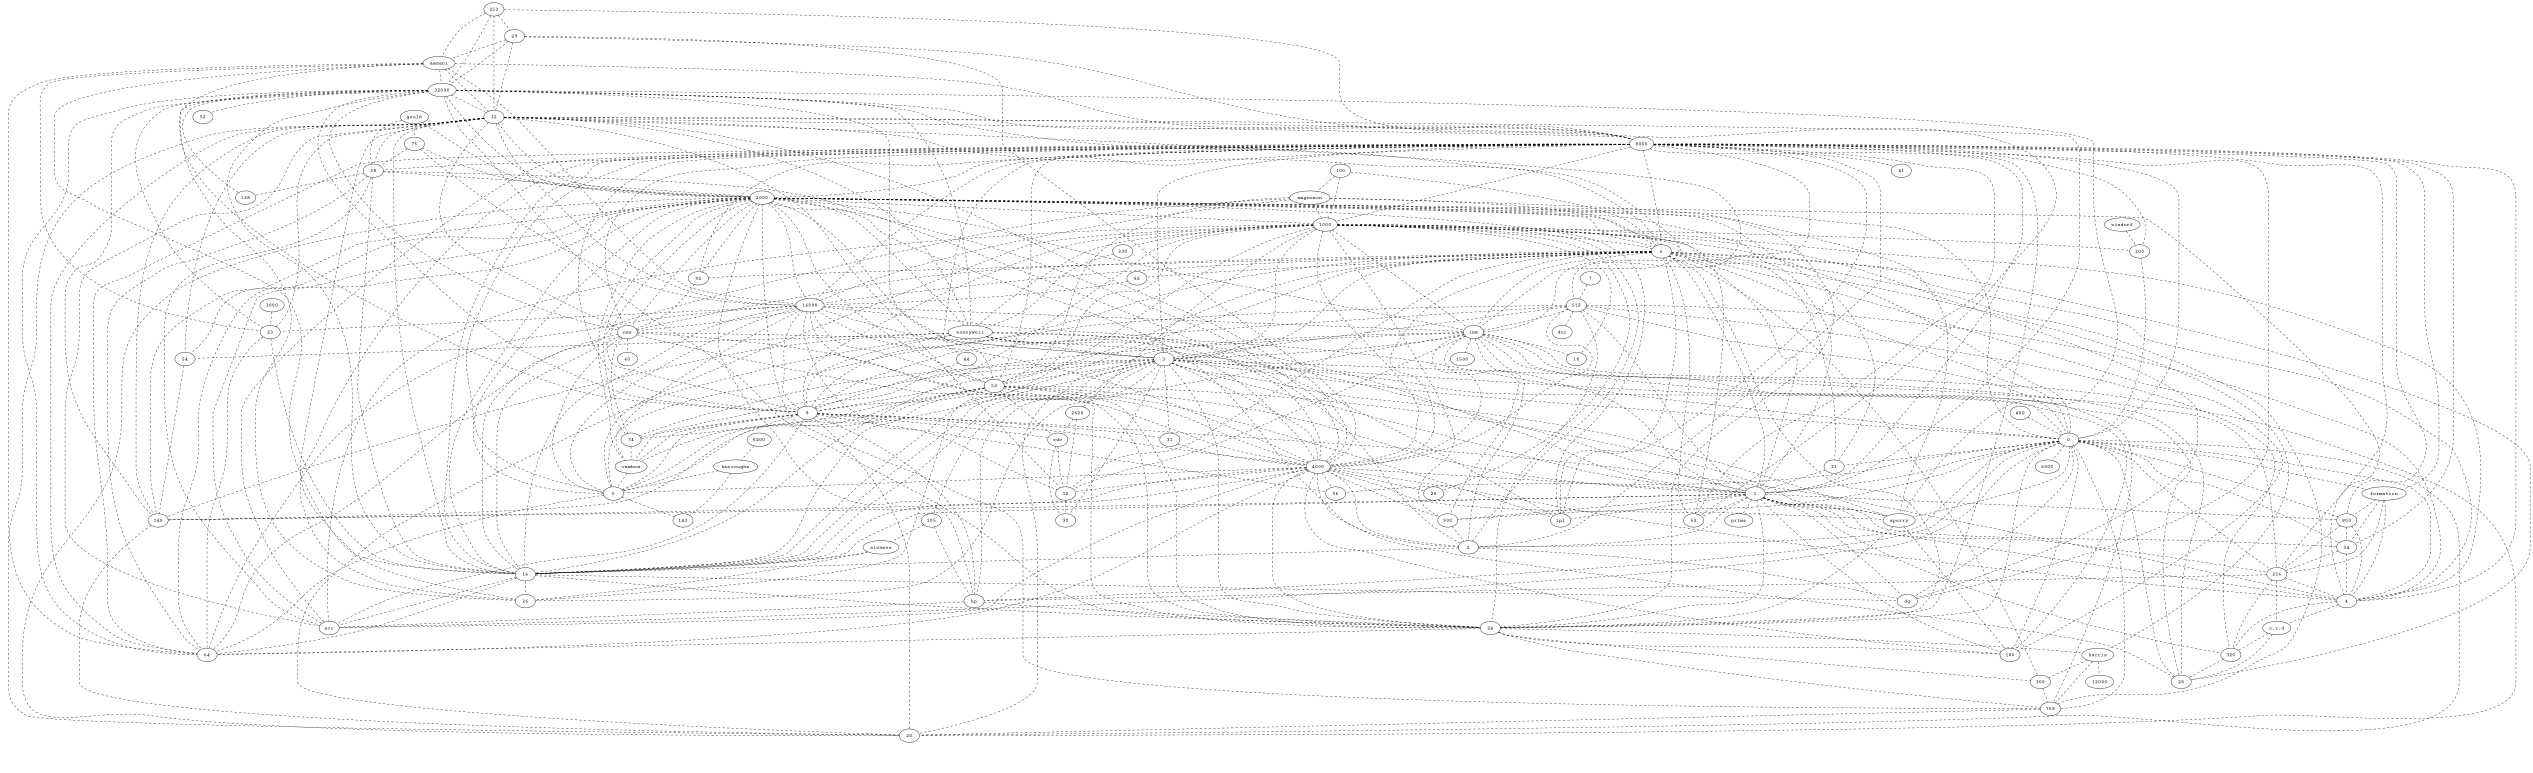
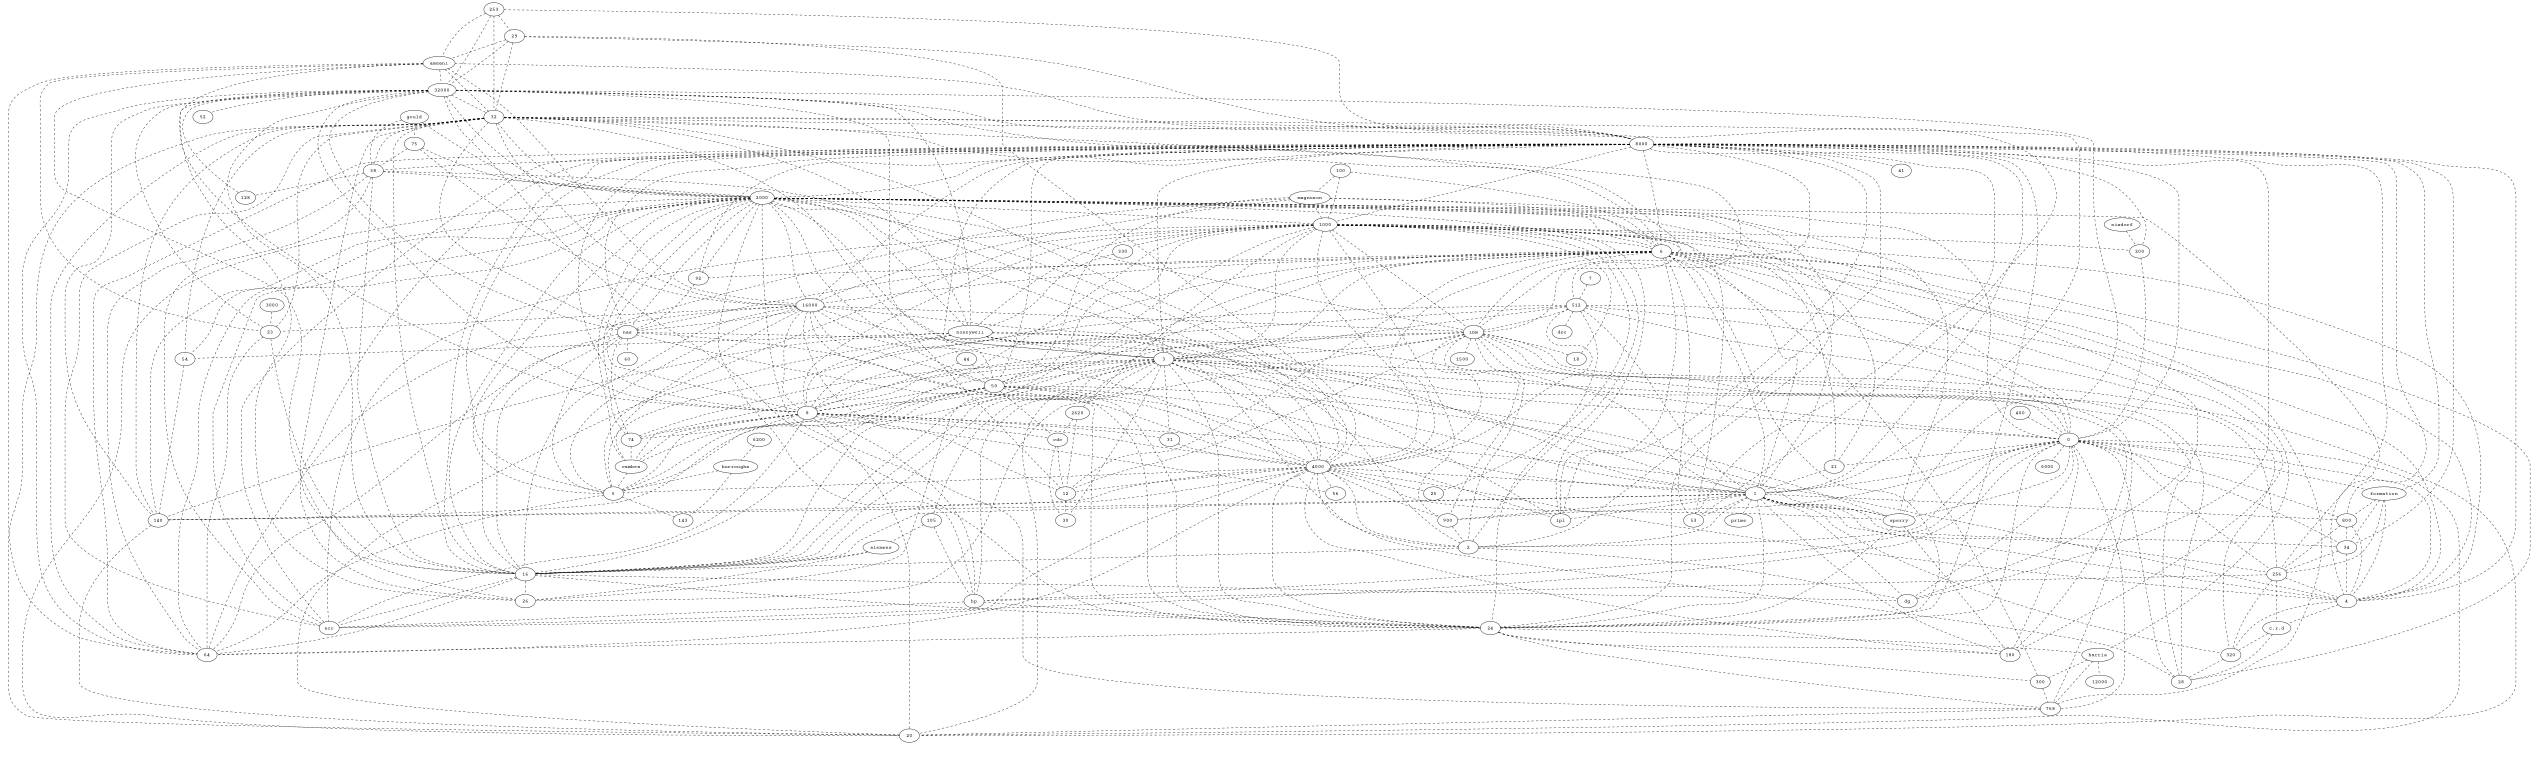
(1137, 278) -> none
(1829, 475) -> none
